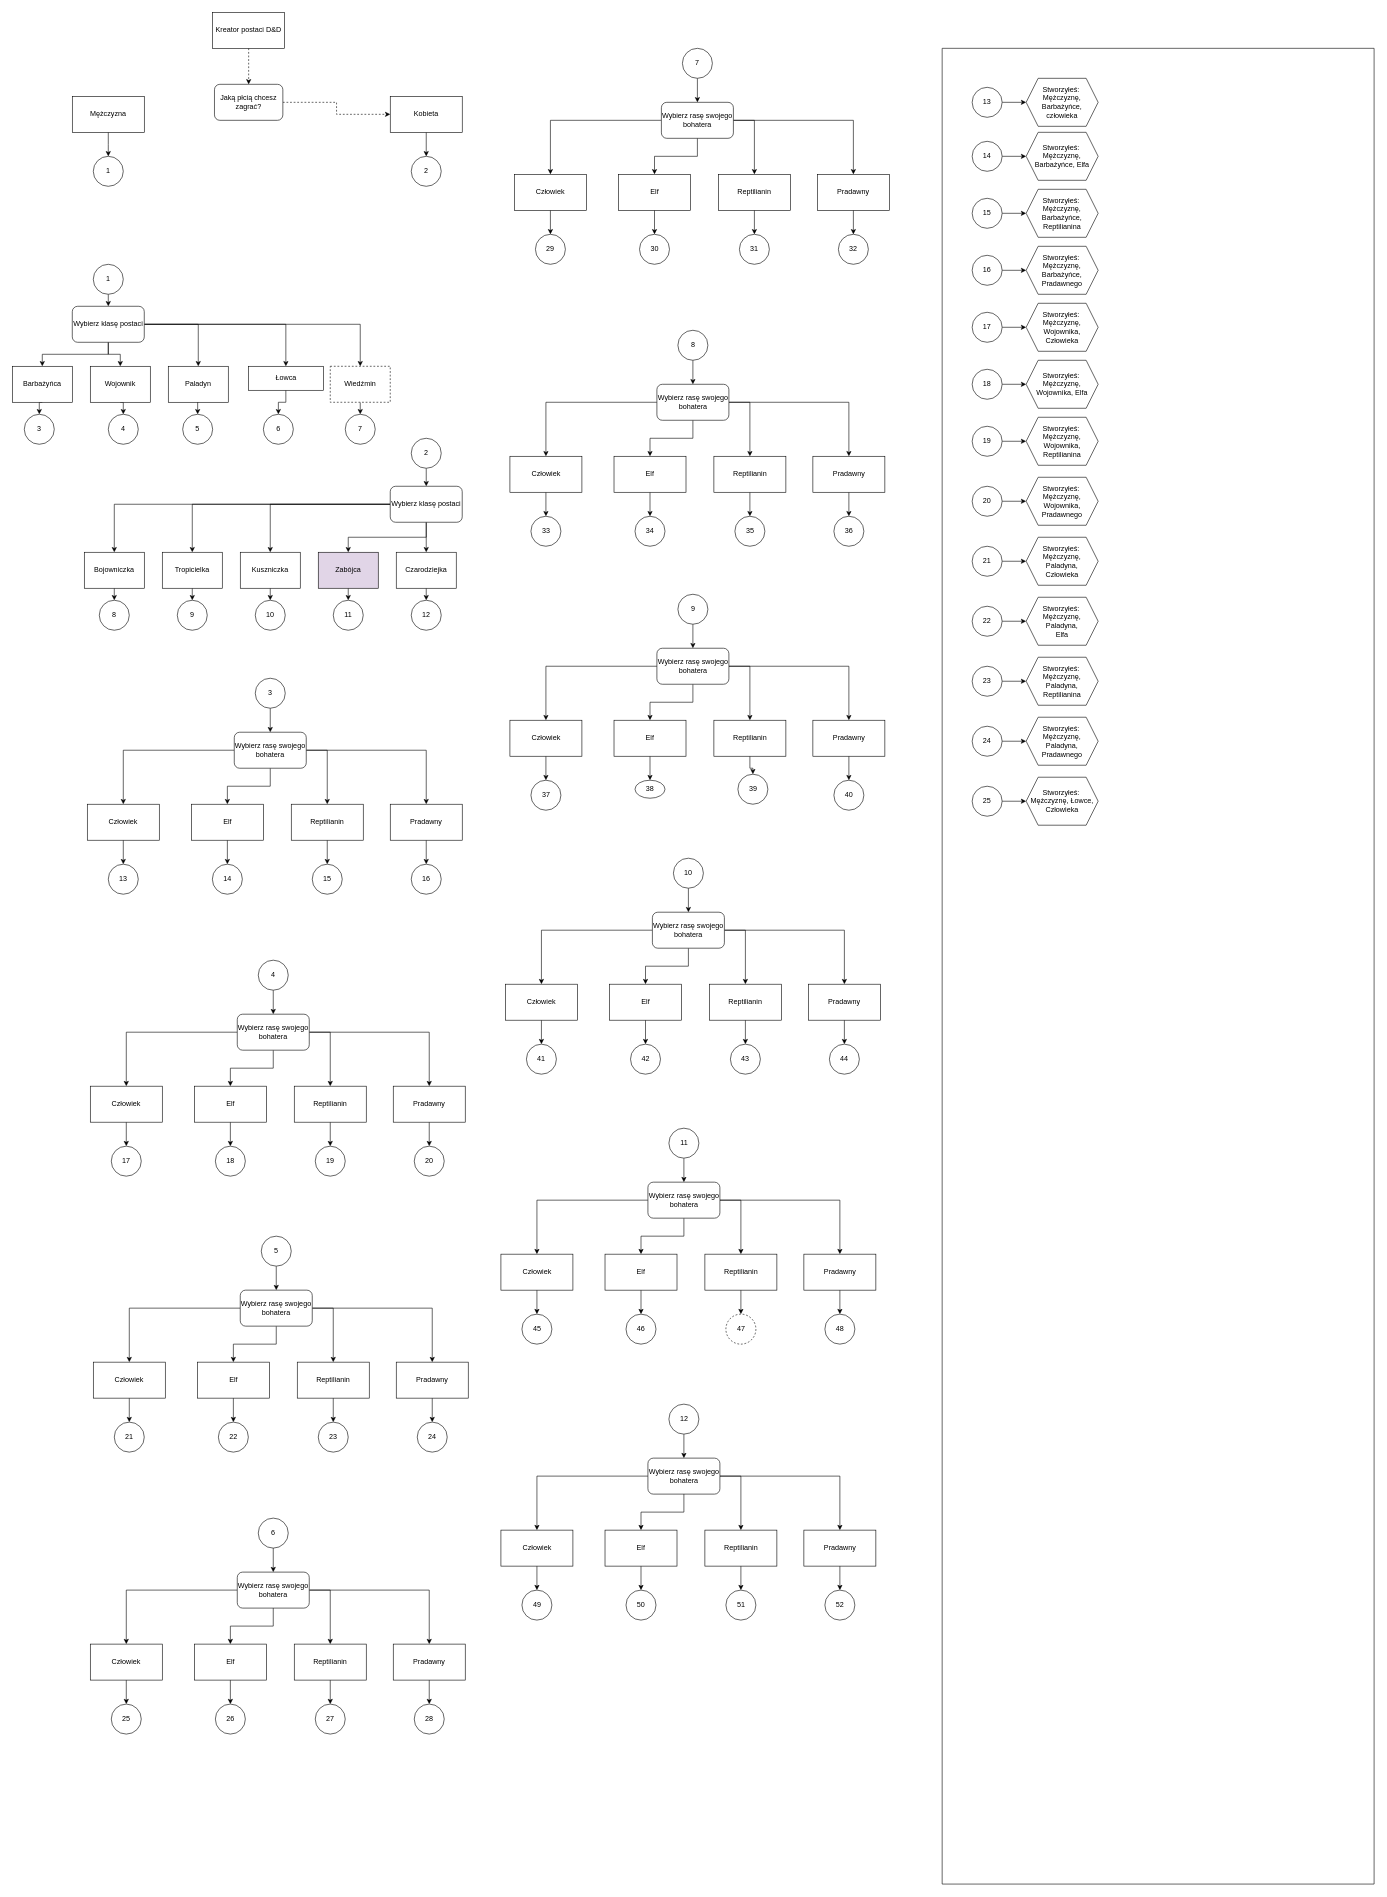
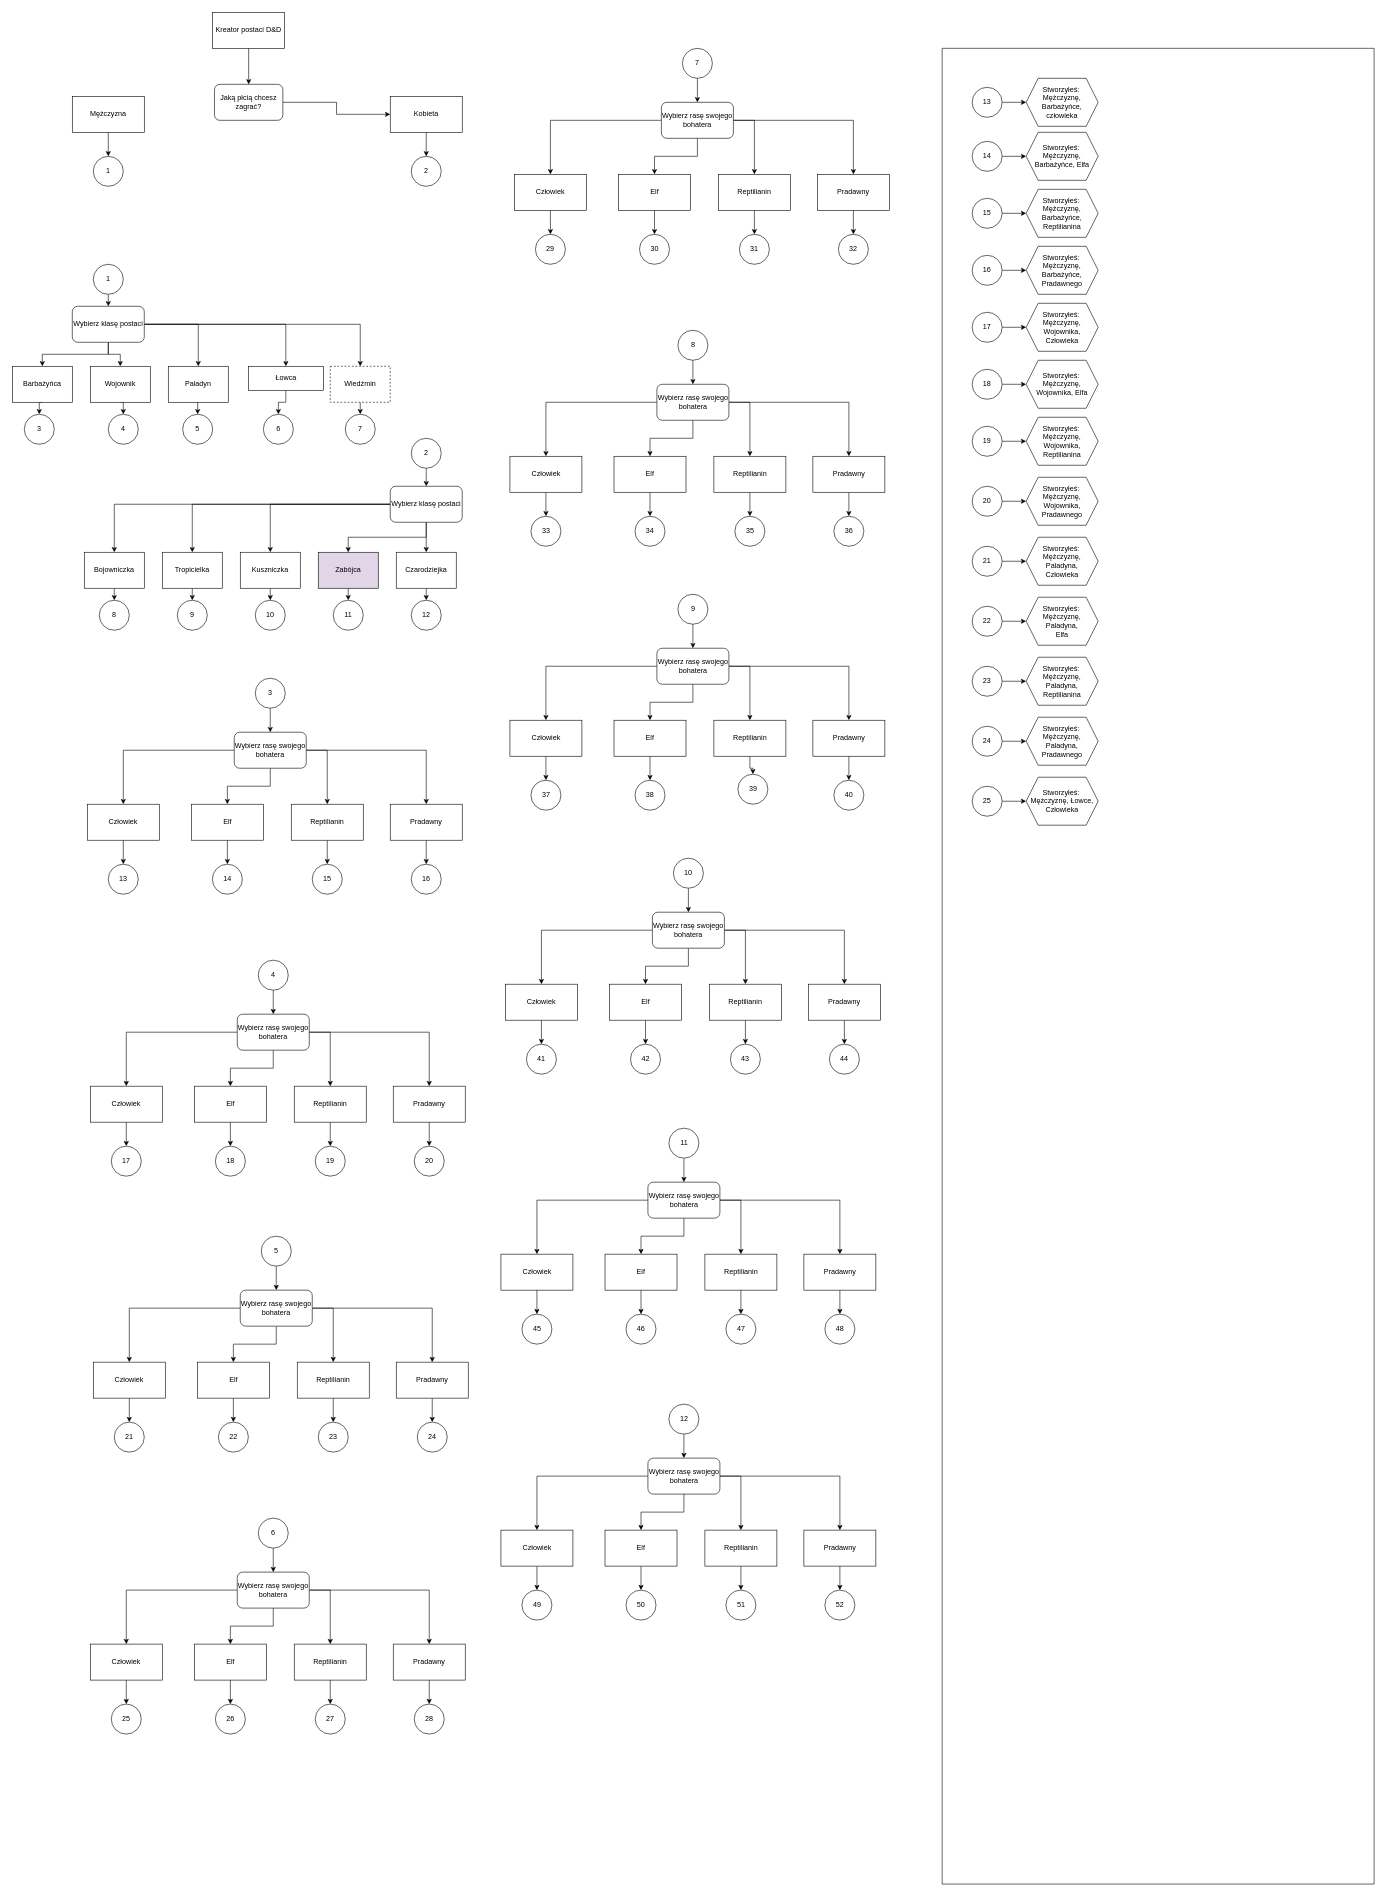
(249, 64) -> (249, 64)
(337, 106) -> (337, 106)
(650, 789) -> (650, 795)
(741, 1329) -> (741, 1329)
